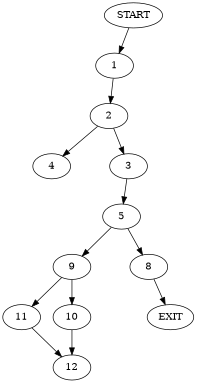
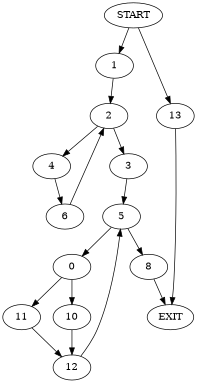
none -> (175, 116)
none -> (65, 217)
(72, 267) -> (72, 267)
none -> (108, 299)
